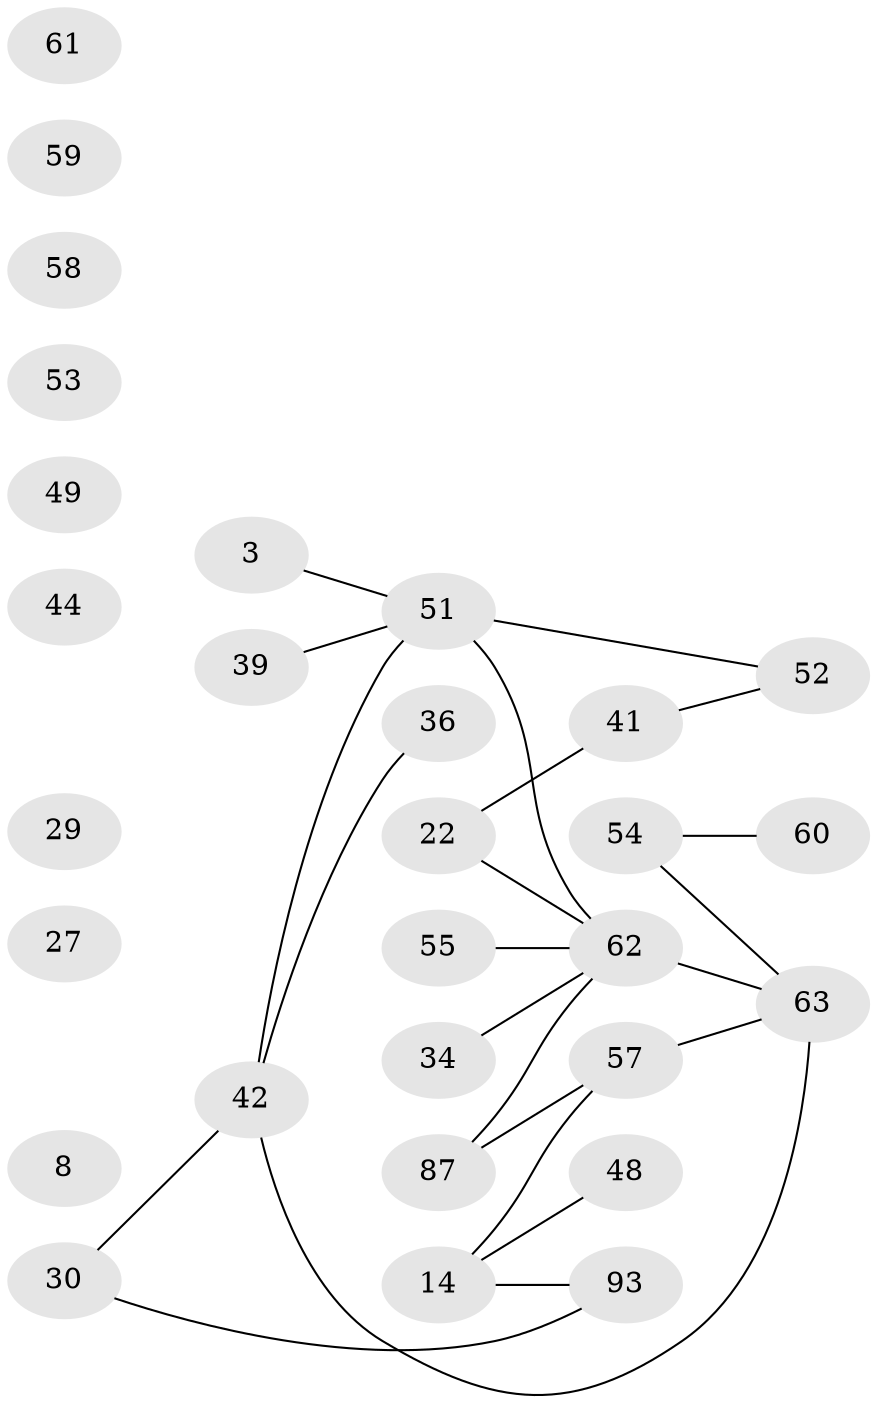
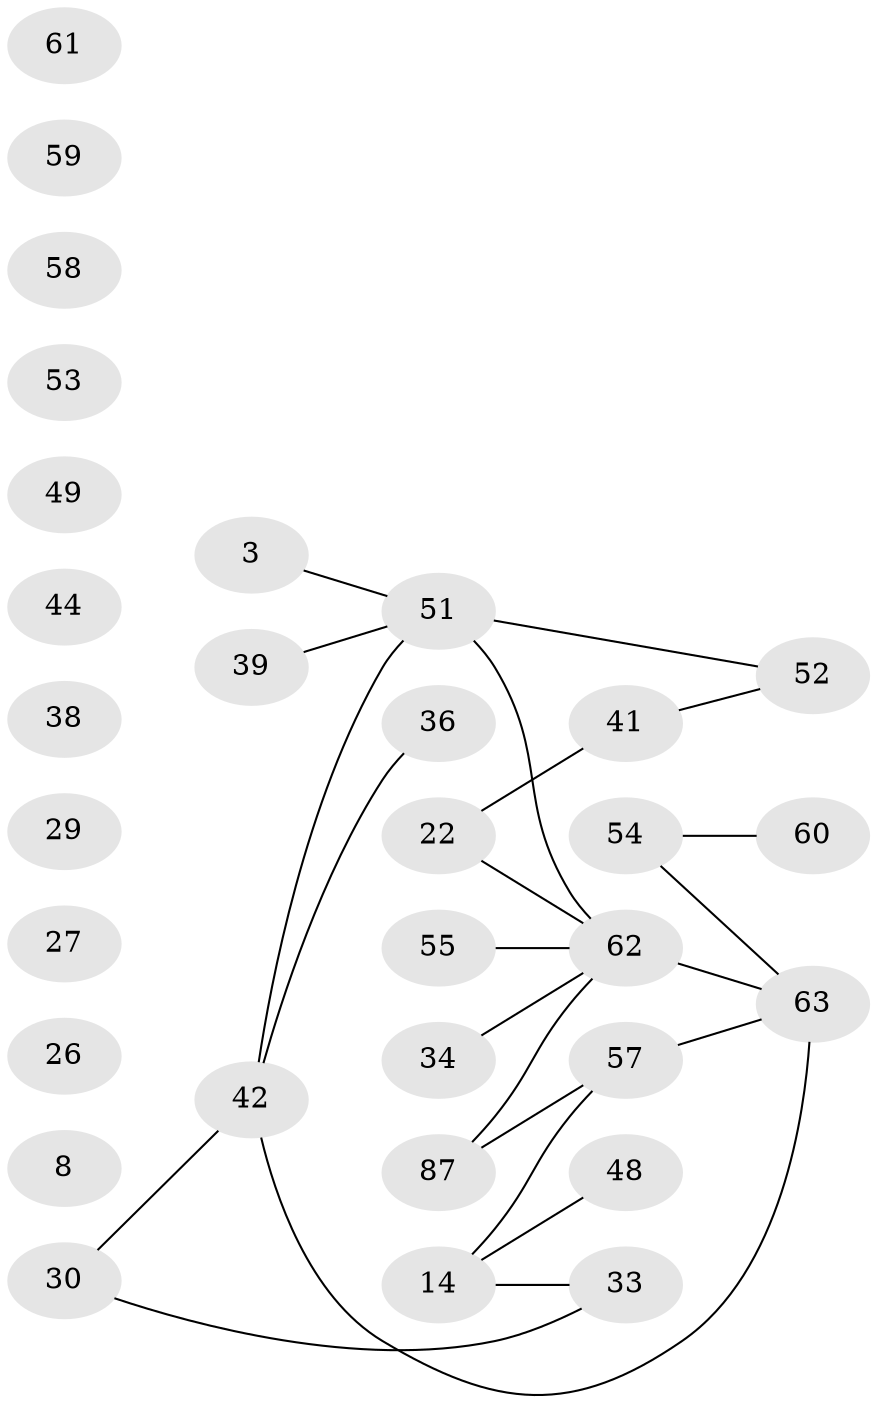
none -> (64, 719)
none -> (64, 1056)
(626, 1285) -> (626, 1285)
